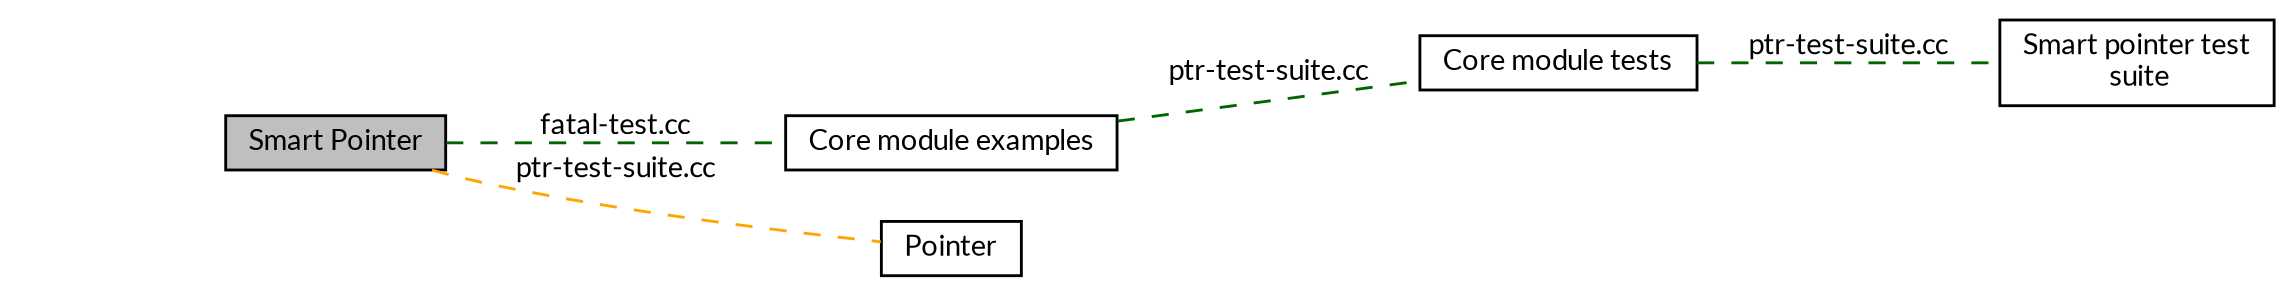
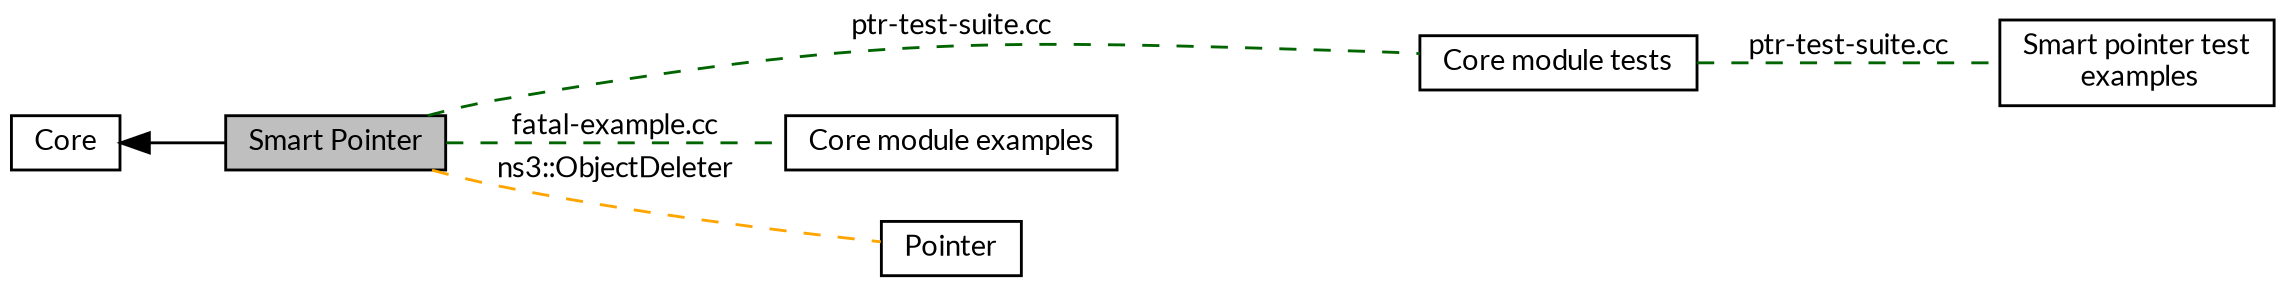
(2137, 63) -> (2137, 63)
(1269, 101) -> (921, 48)
(616, 127) -> (616, 127)
none -> (66, 143)
(616, 170) -> (616, 170)
